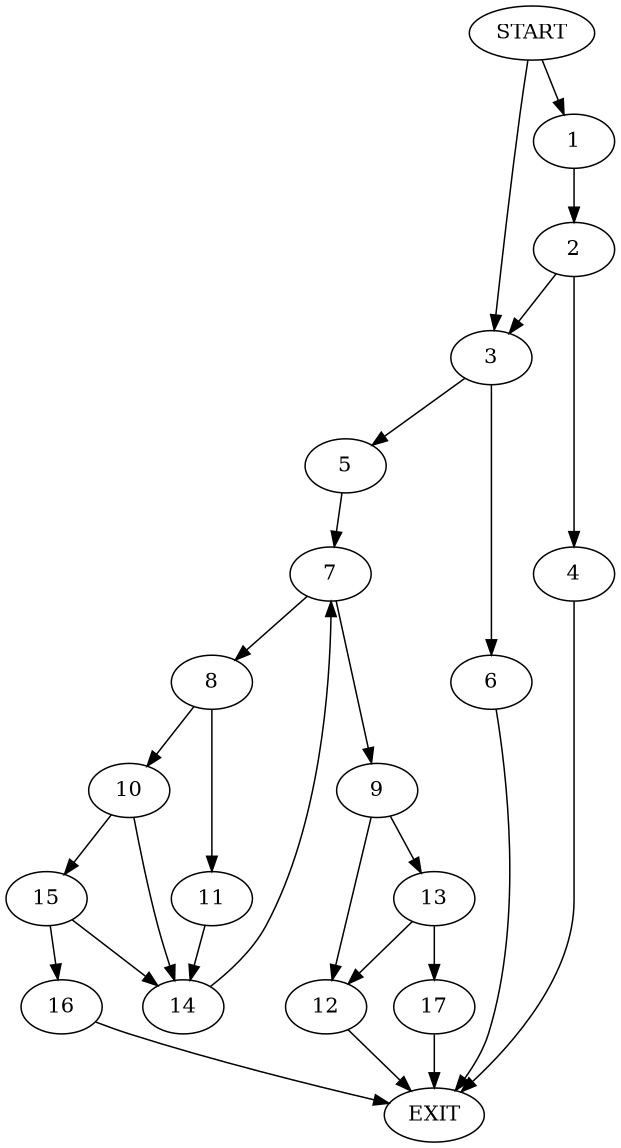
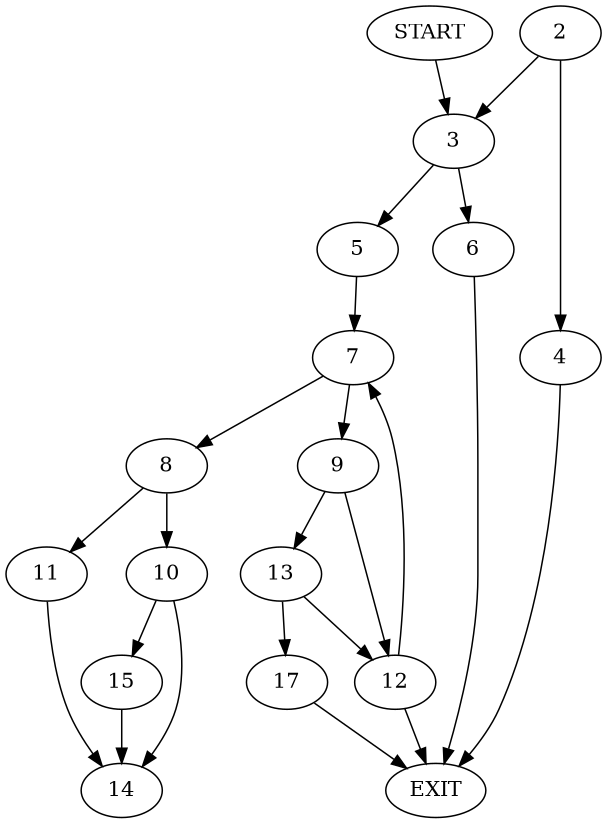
(574, 141) -> none
(307, 816) -> (403, 524)
(62, 1007) -> none
